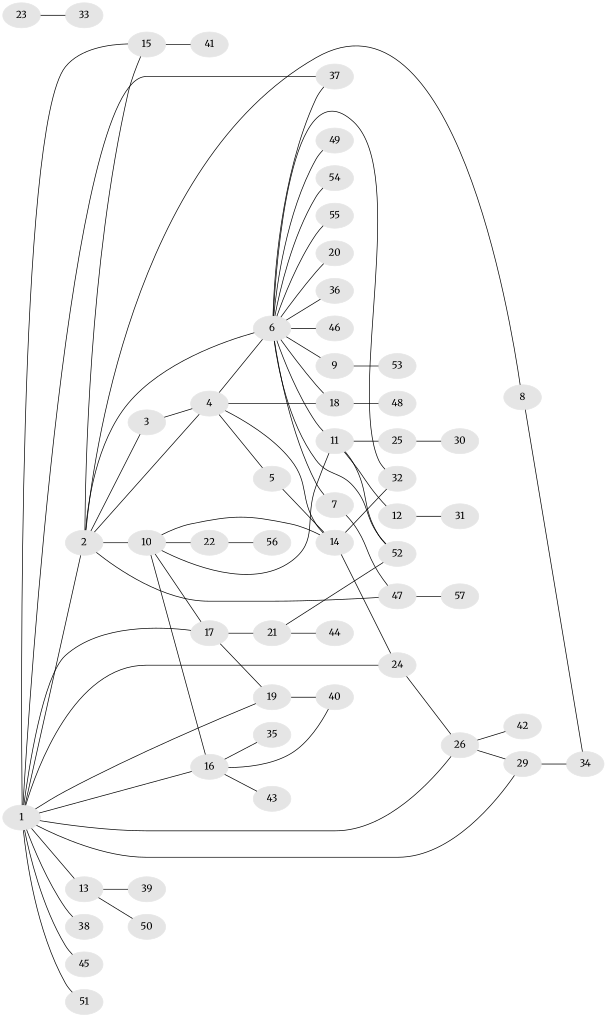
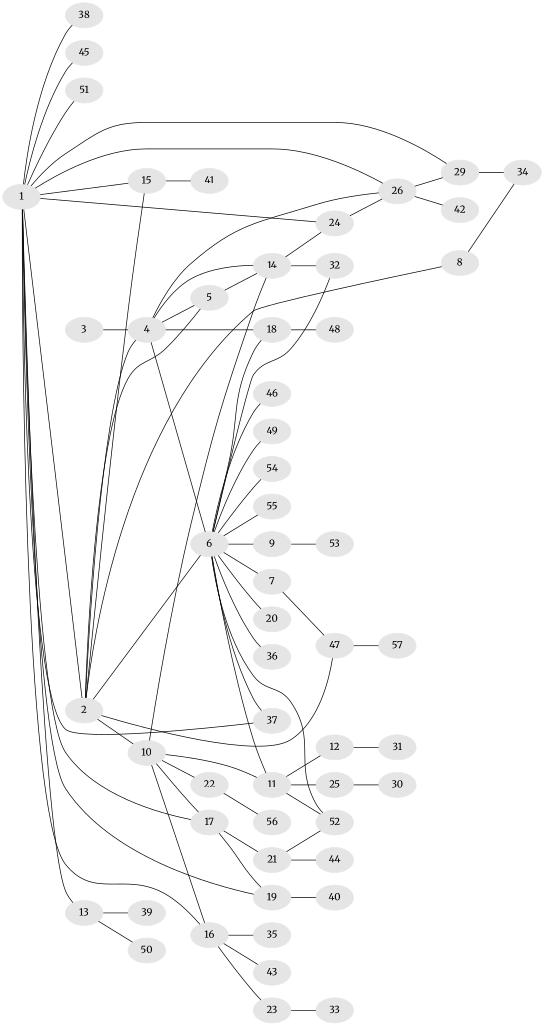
none -> (248, 226)
(115, 483) -> (126, 383)
(288, 755) -> (239, 974)
